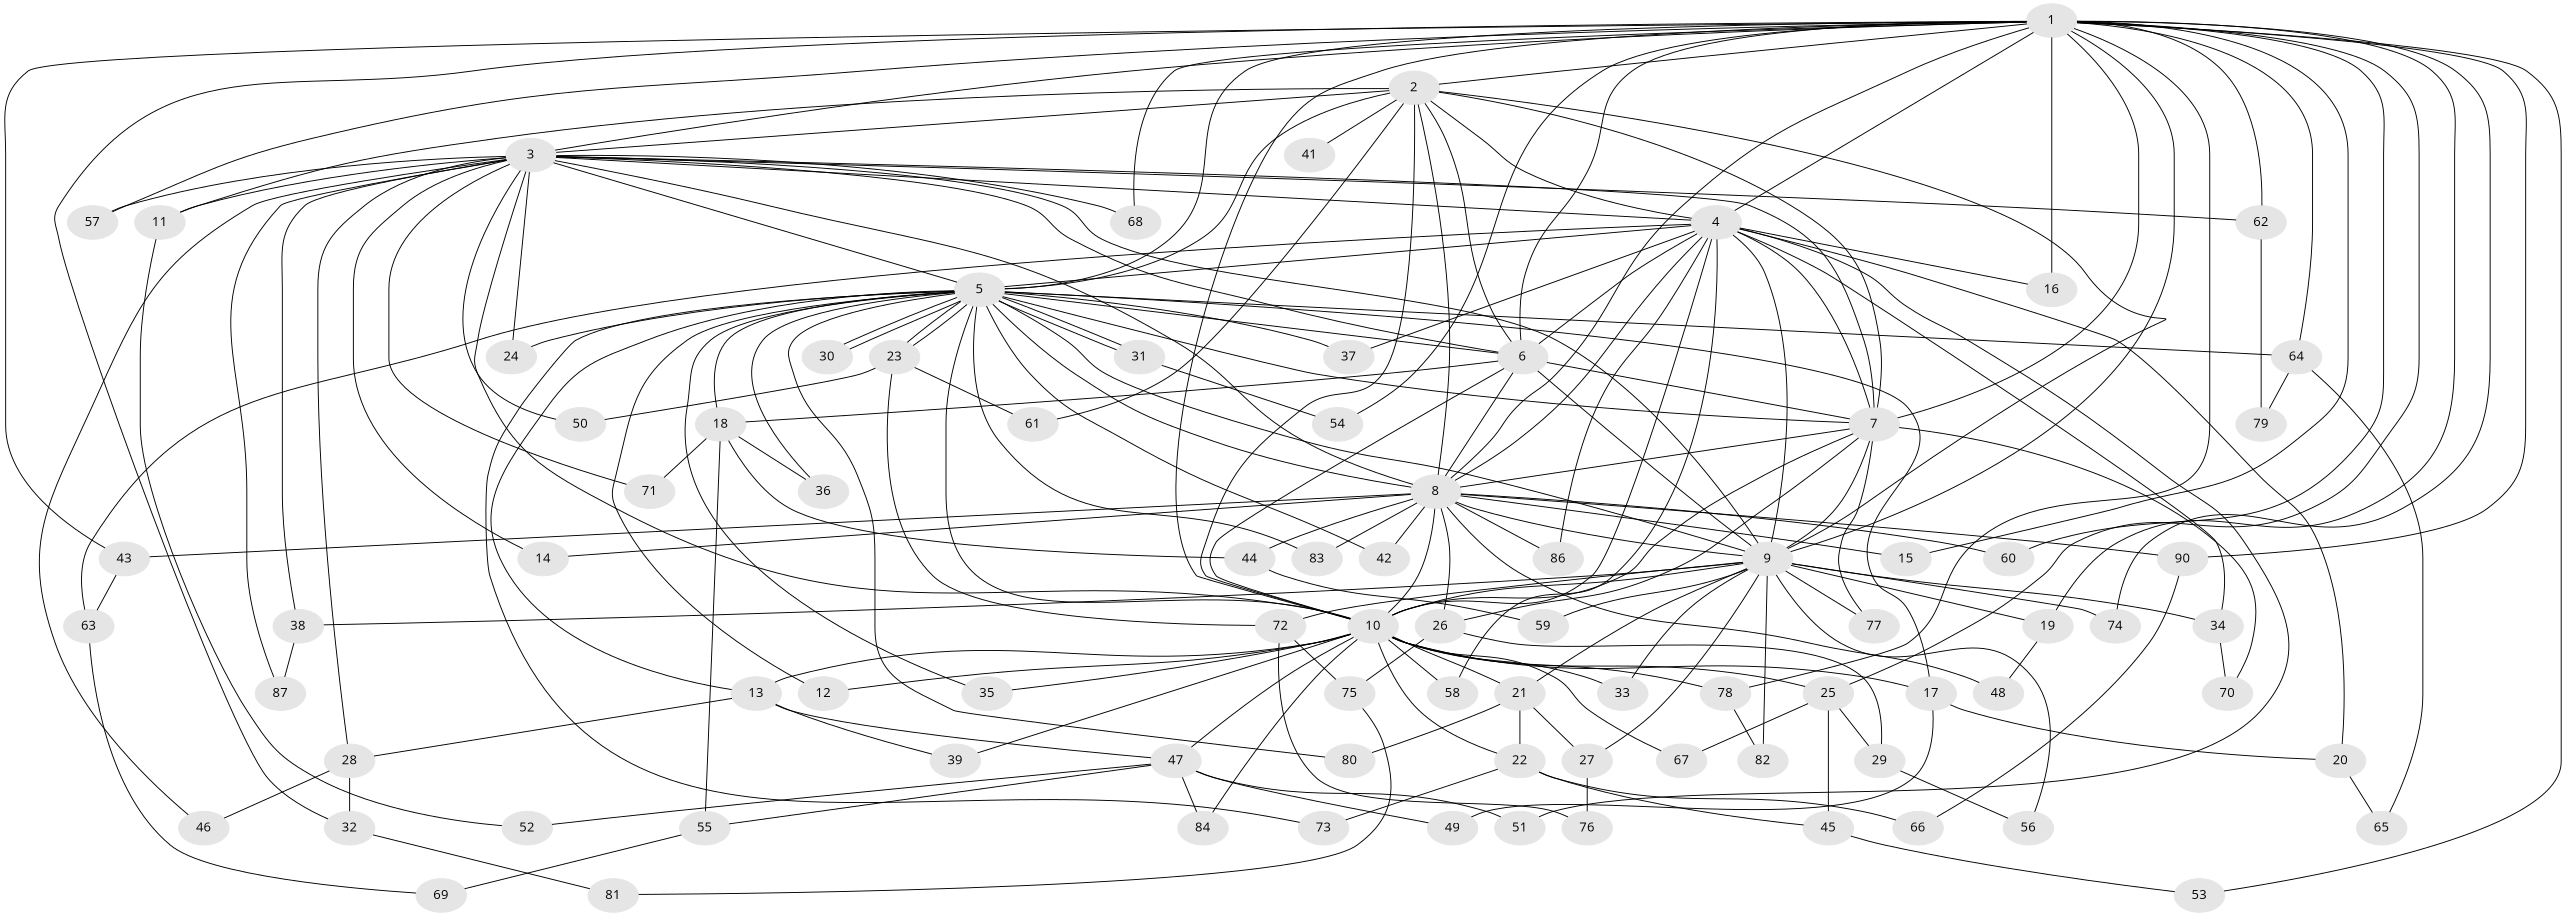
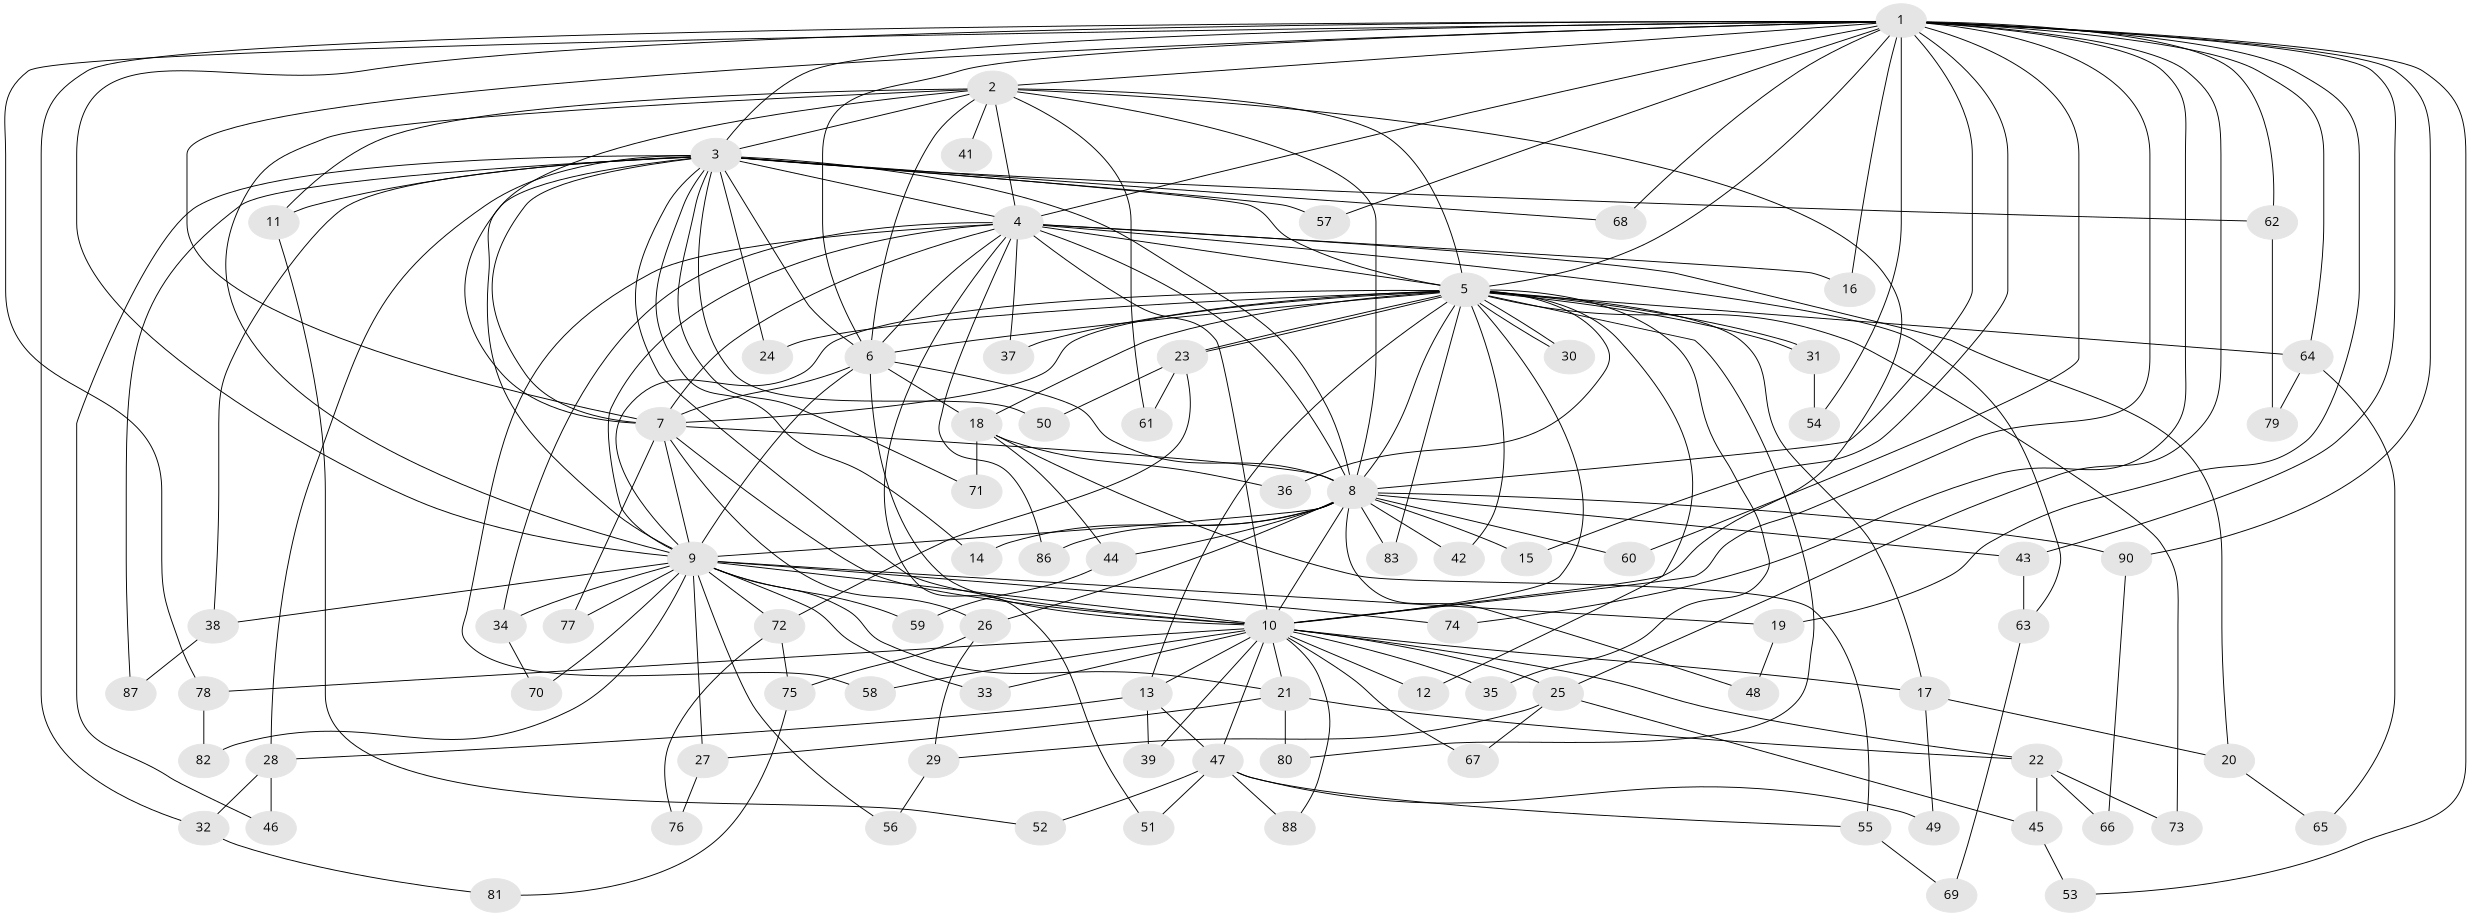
(2125, 486) -> (618, 629)
(1203, 828) -> (1290, 828)
